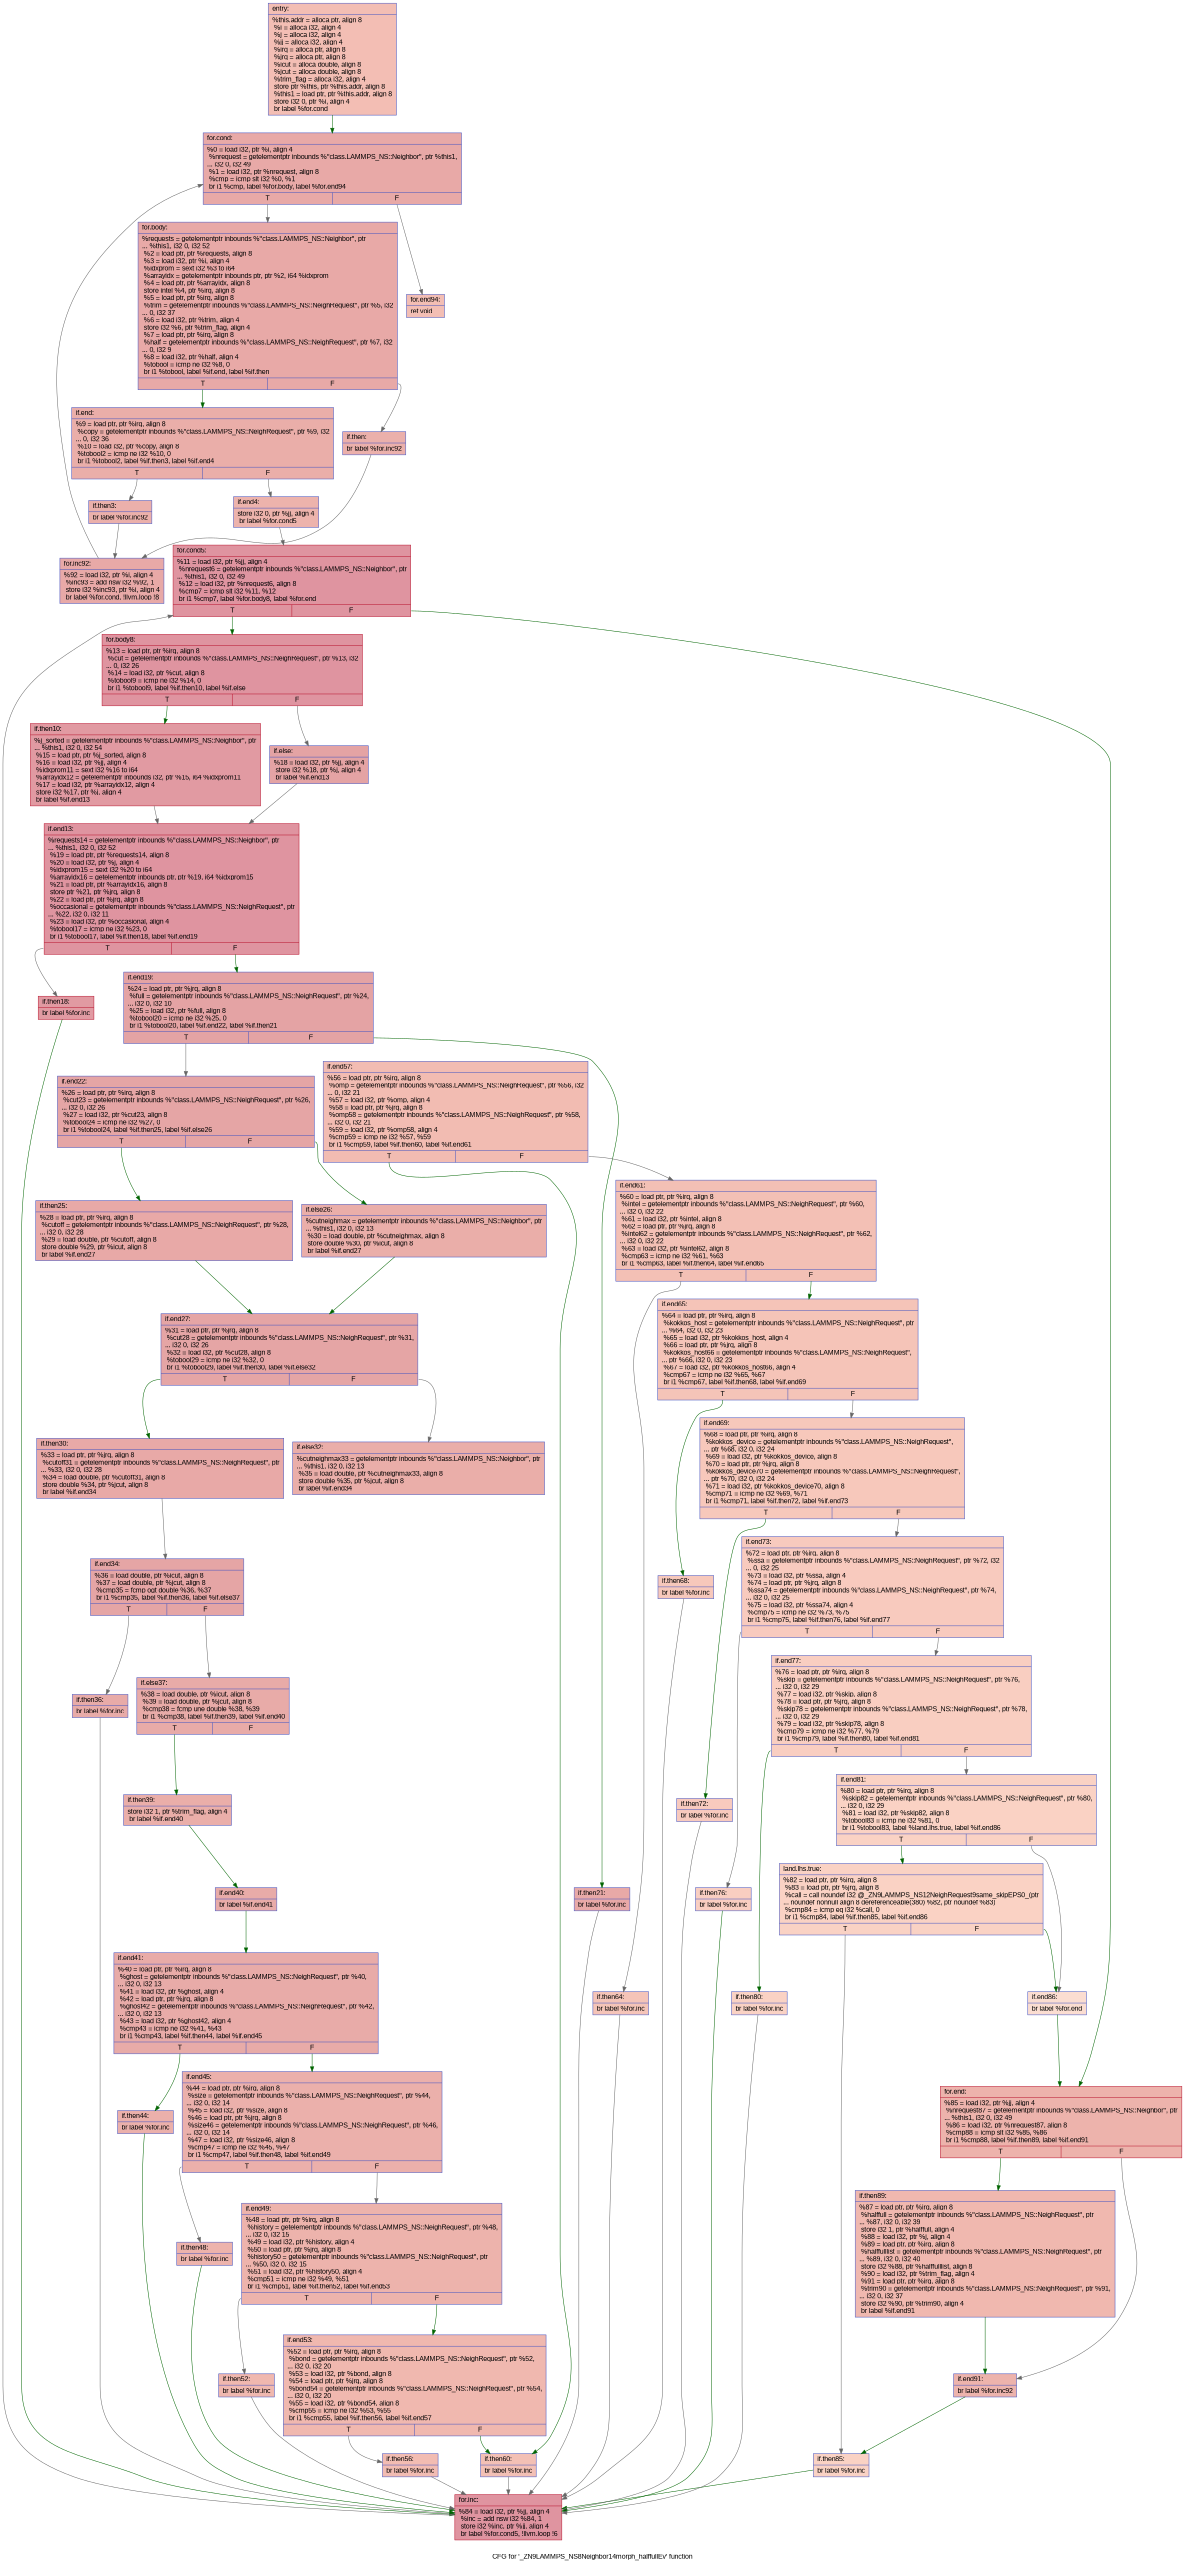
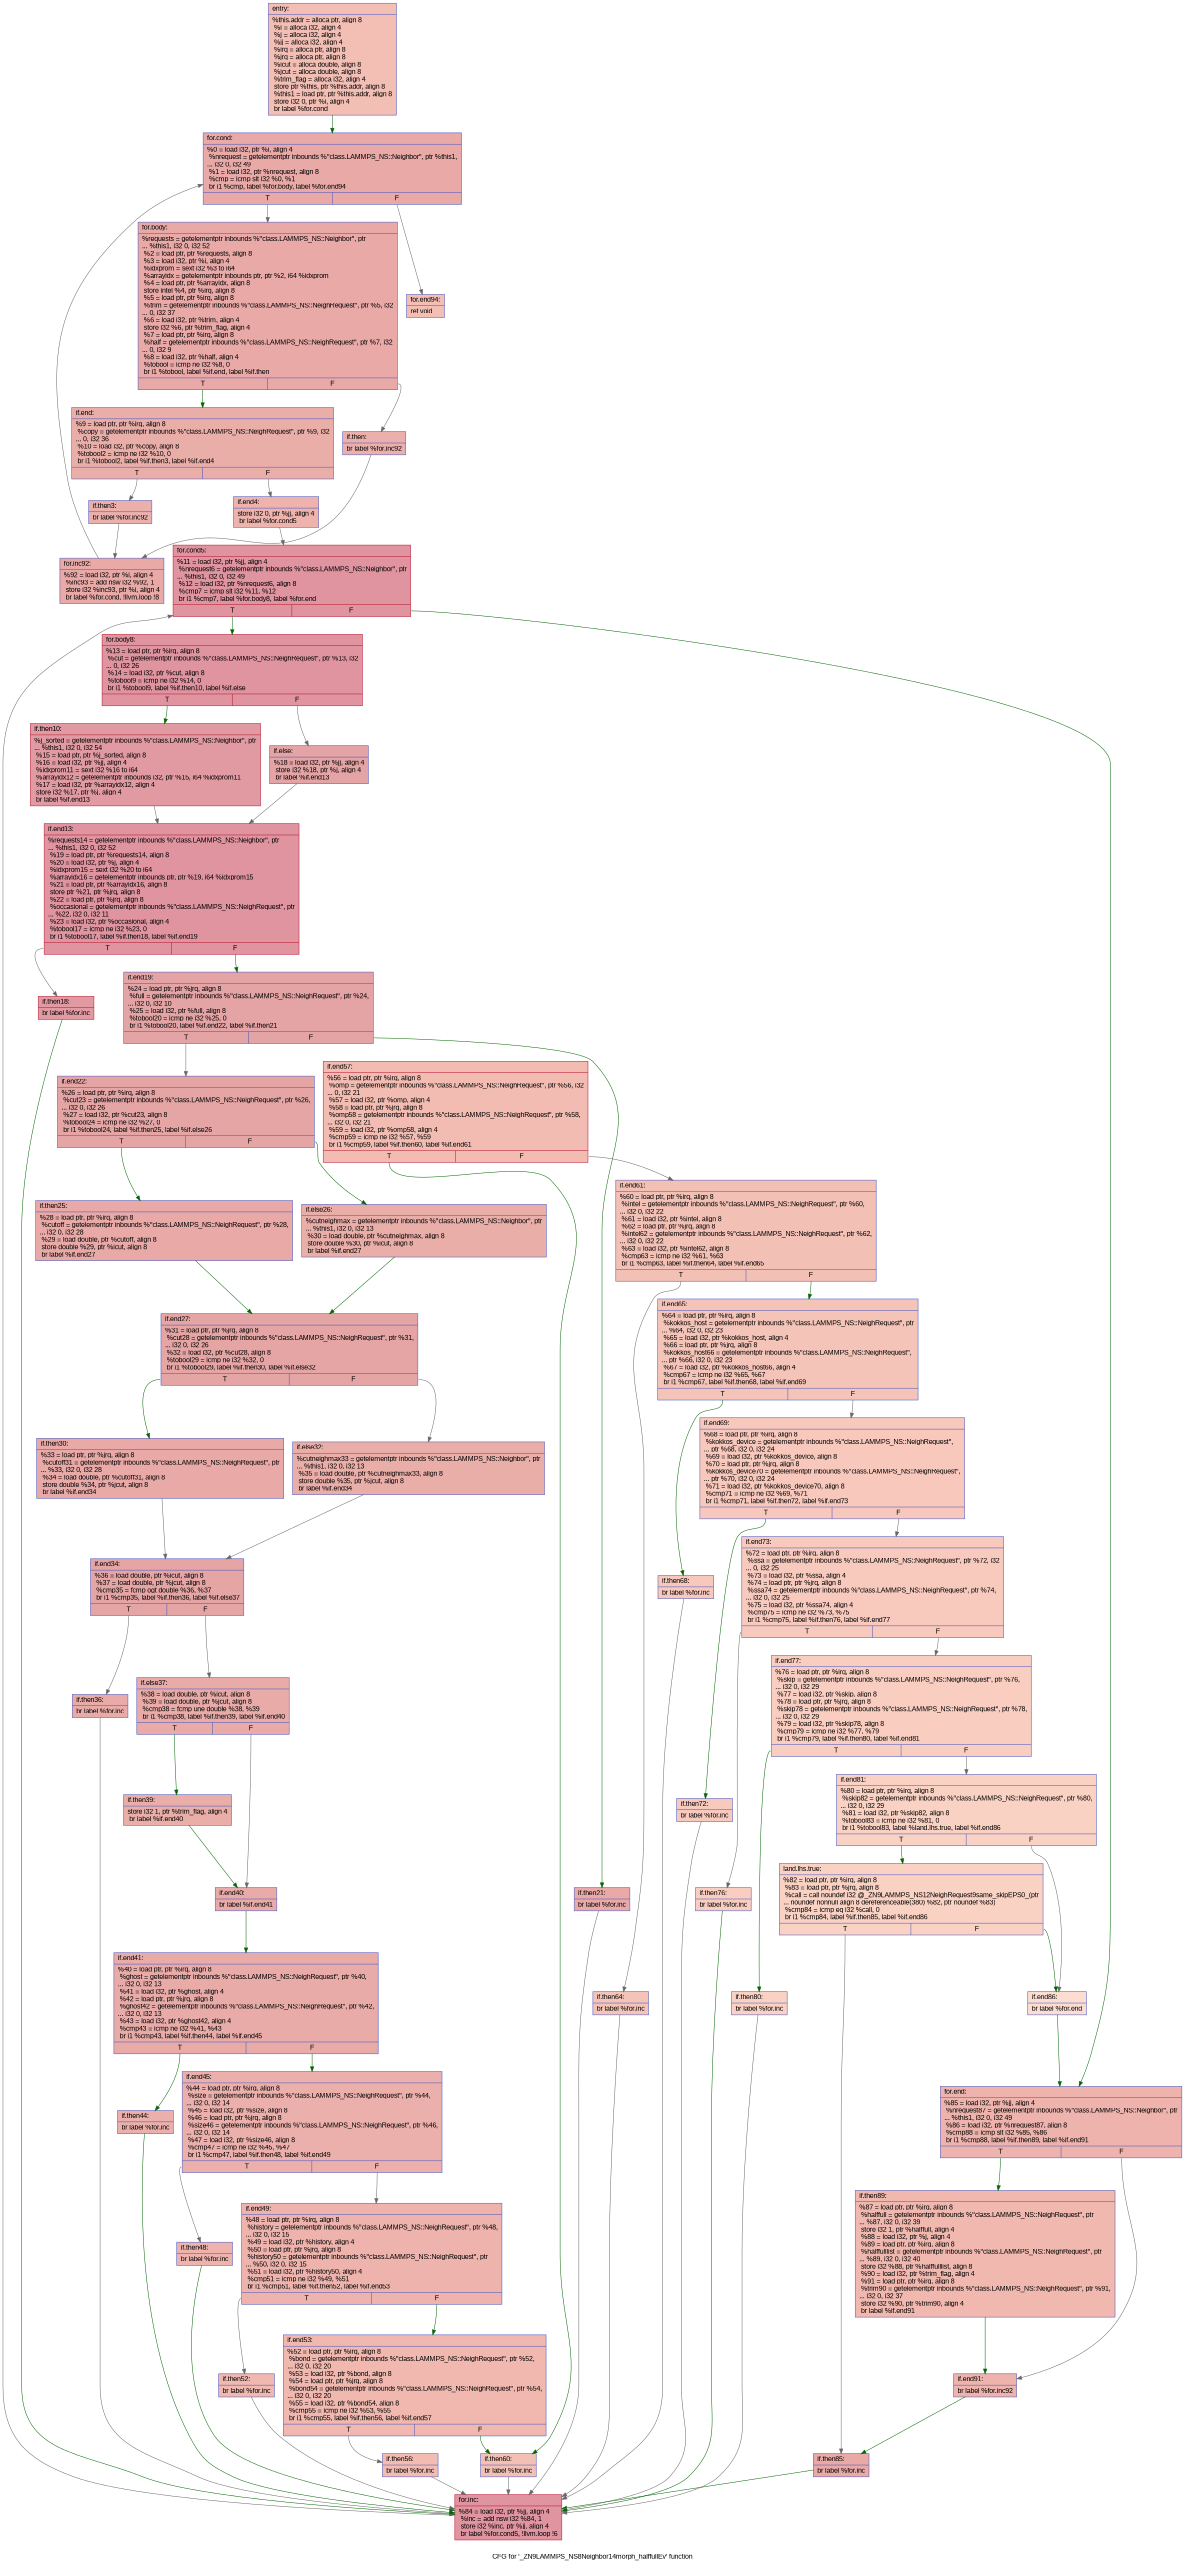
(456, 1112) -> (456, 1112)
none -> (297, 1526)
none -> (250, 1809)
(1061, 2122) -> (1061, 2122)
(841, 2465) -> (841, 2465)
